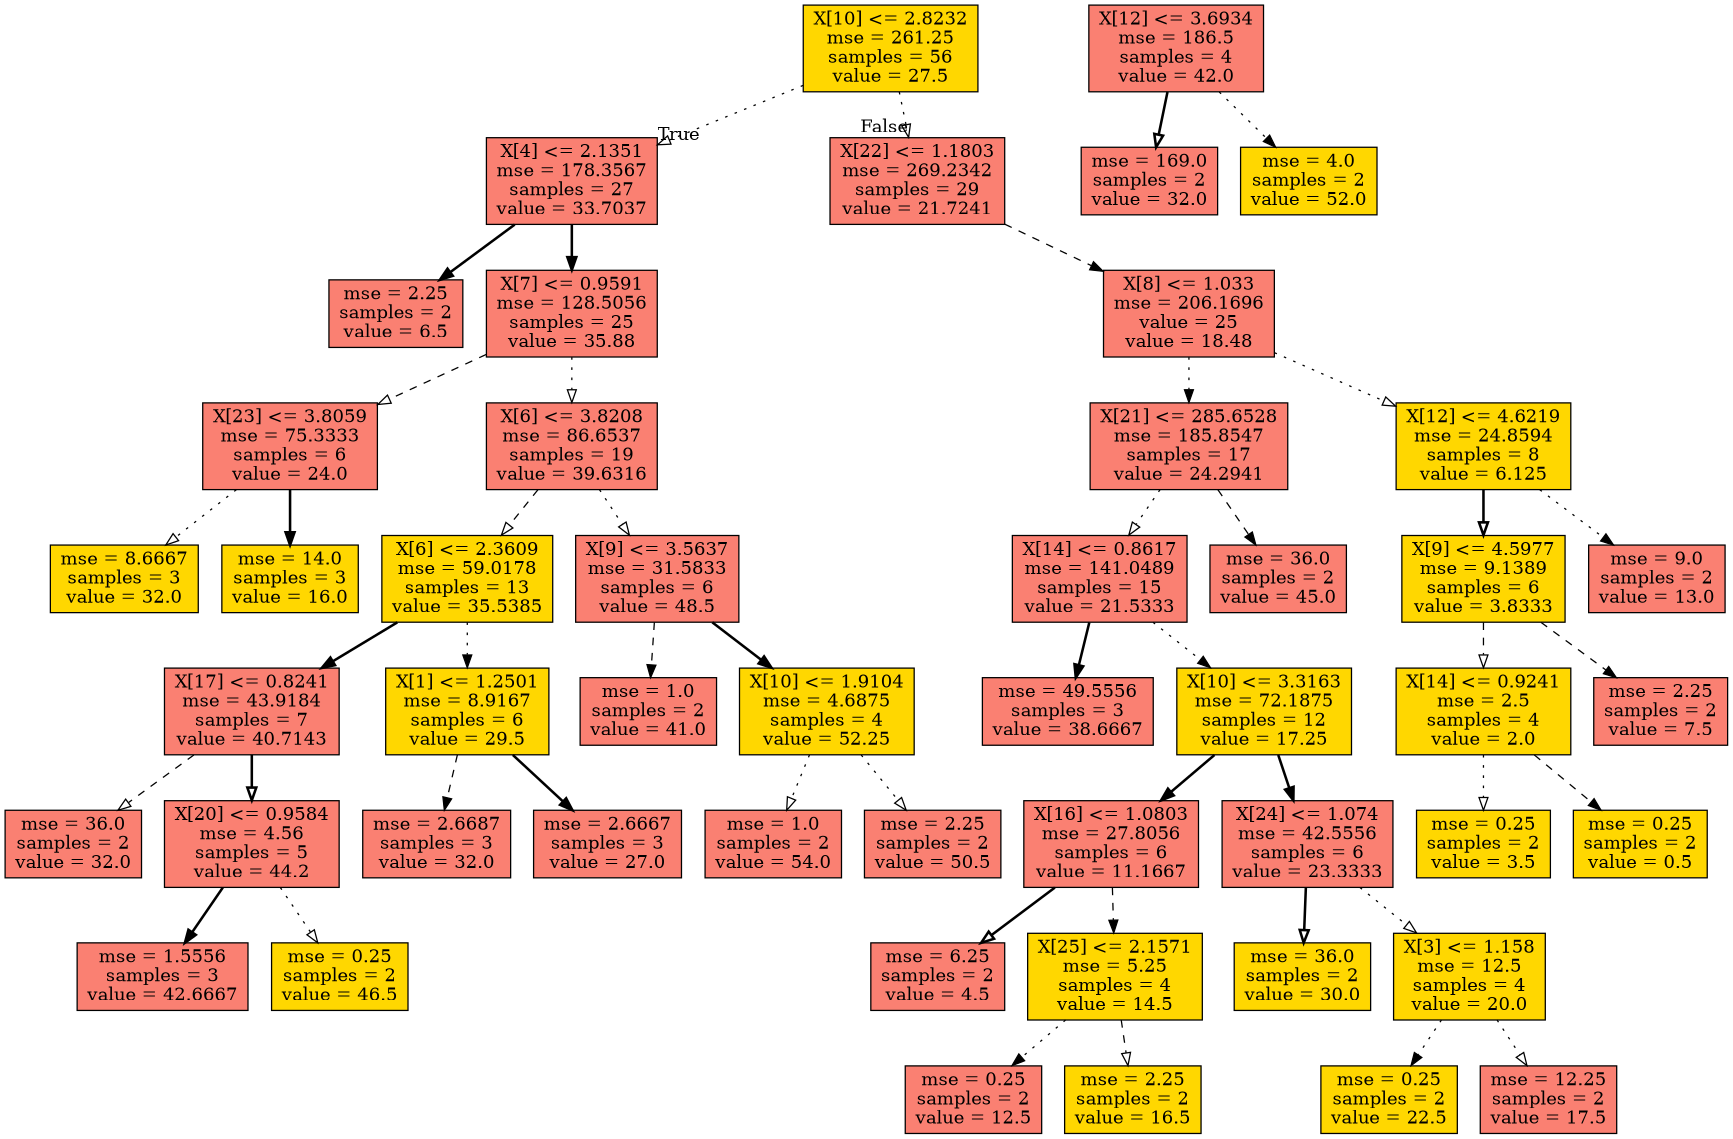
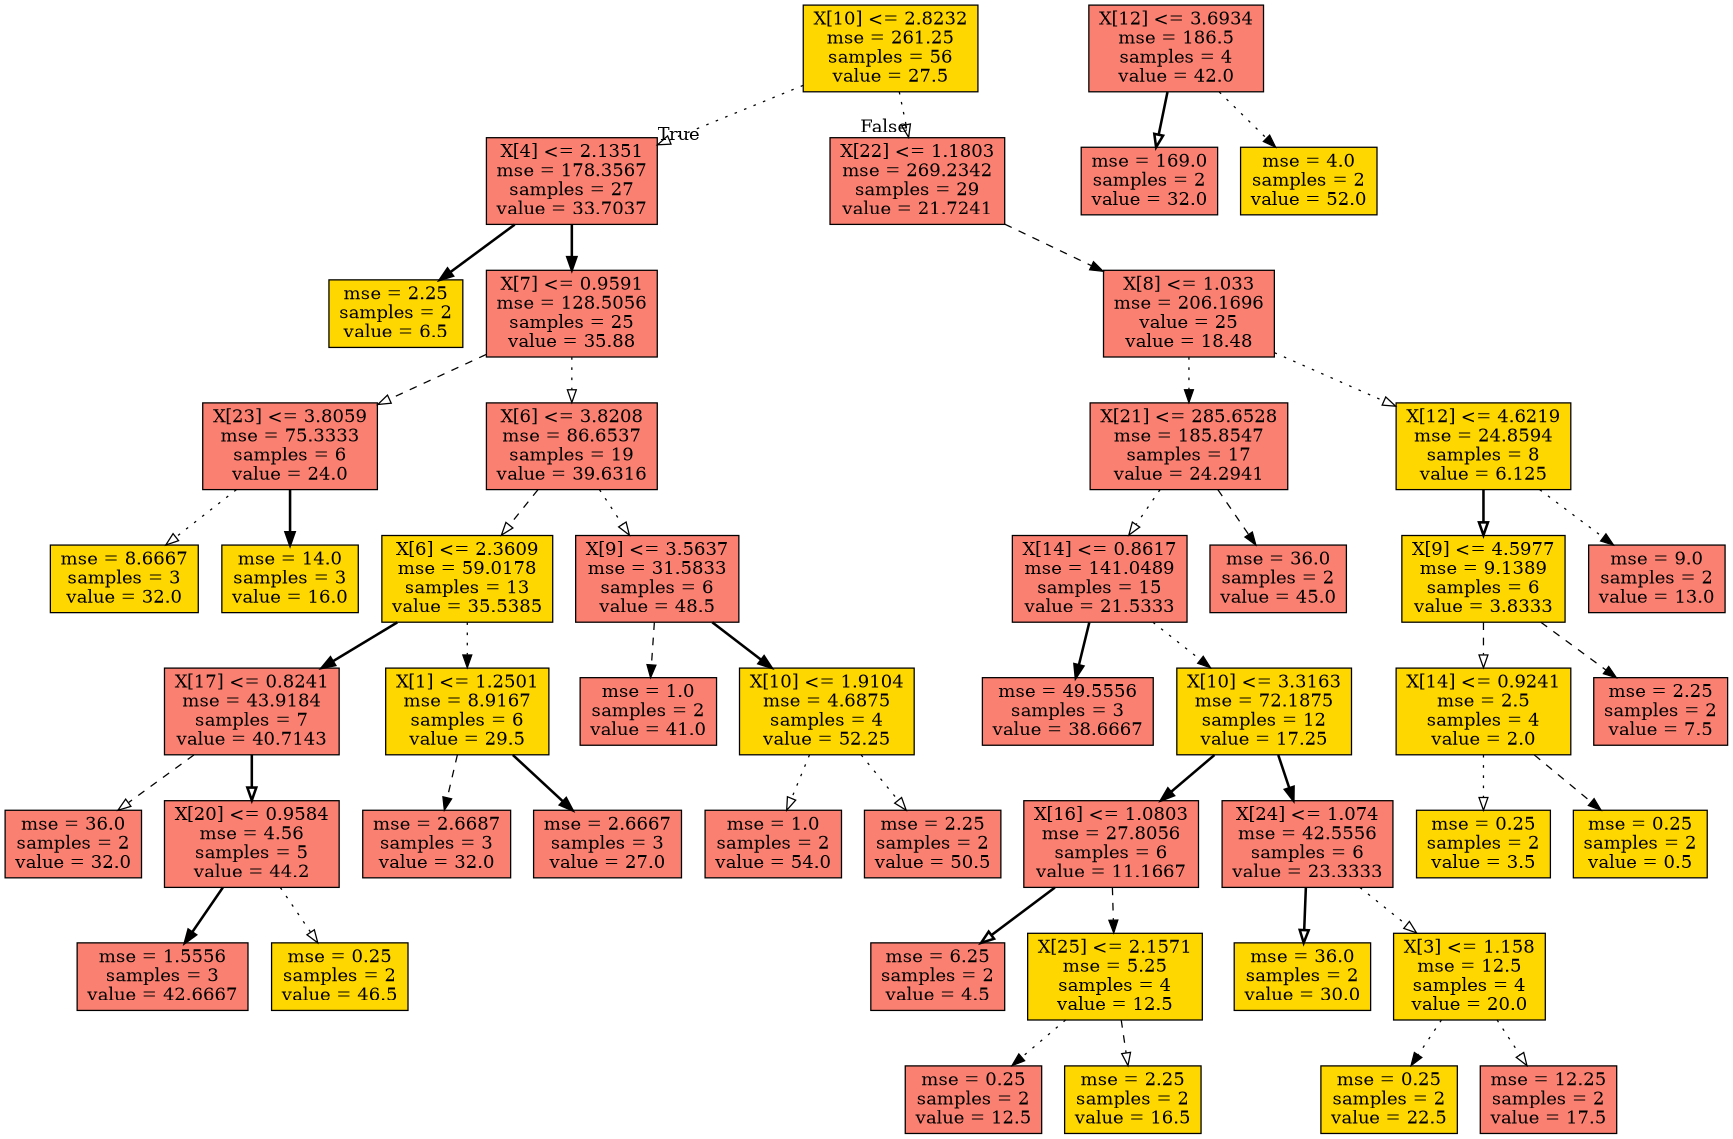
(396, 314) -> (396, 314)
(1115, 977) -> (1115, 977)
